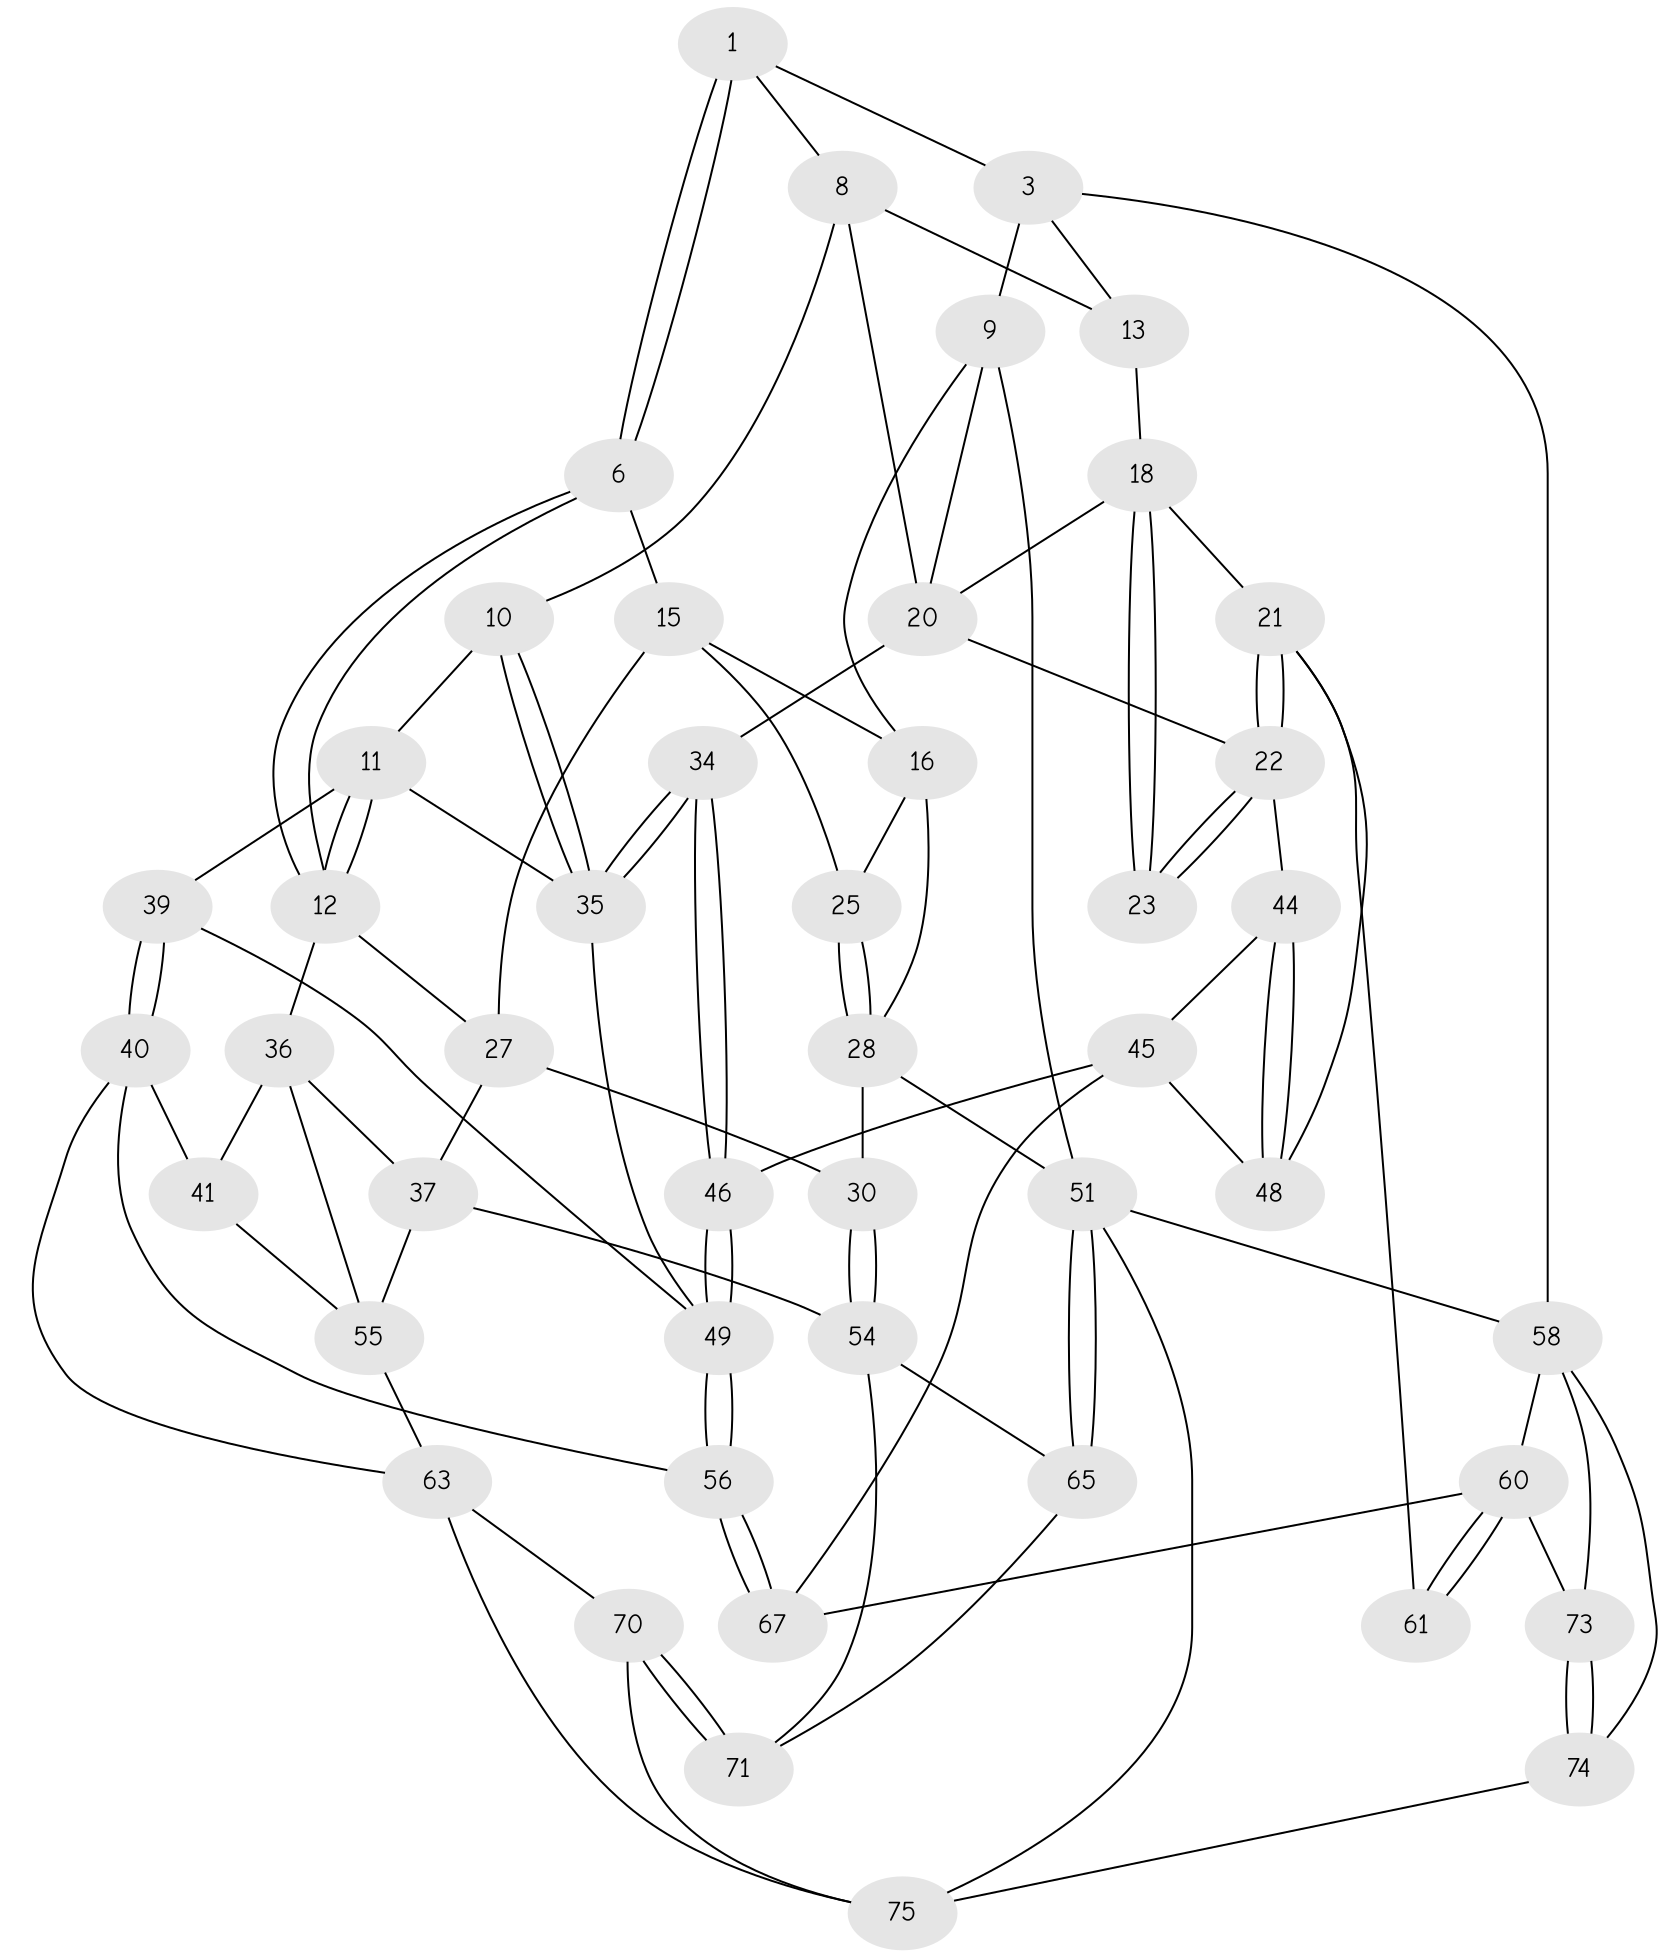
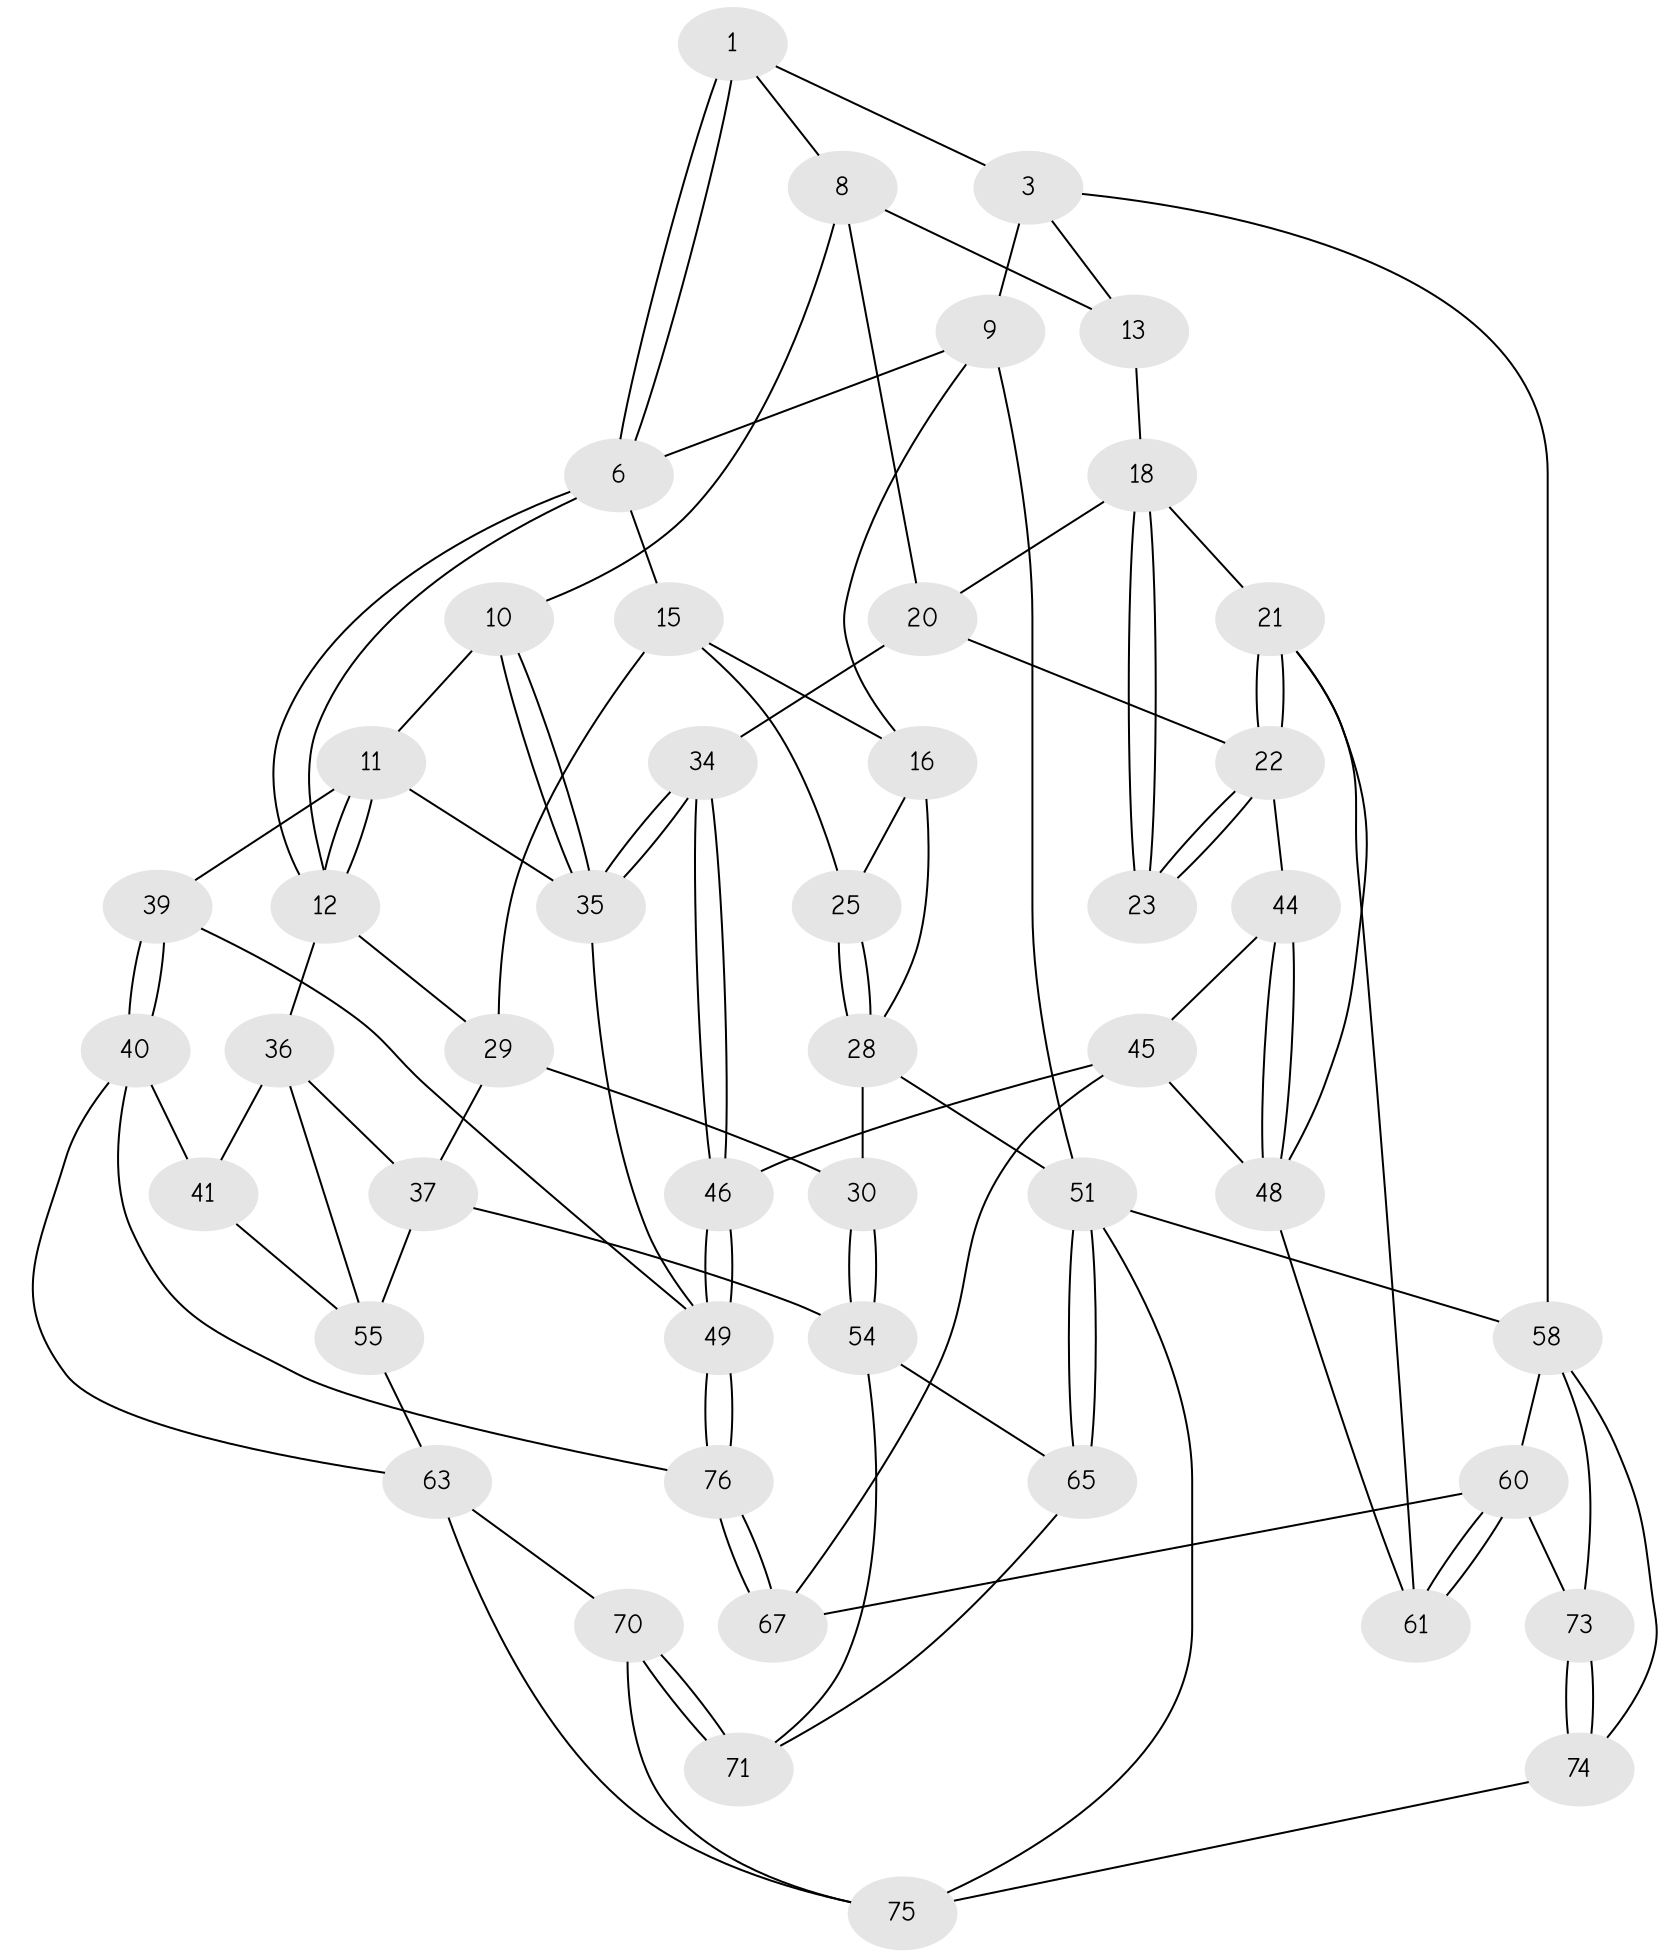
(957, 475) -> (804, 404)
(499, 1051) -> (499, 1051)
none -> (1339, 1411)
(719, 1482) -> (719, 1482)
